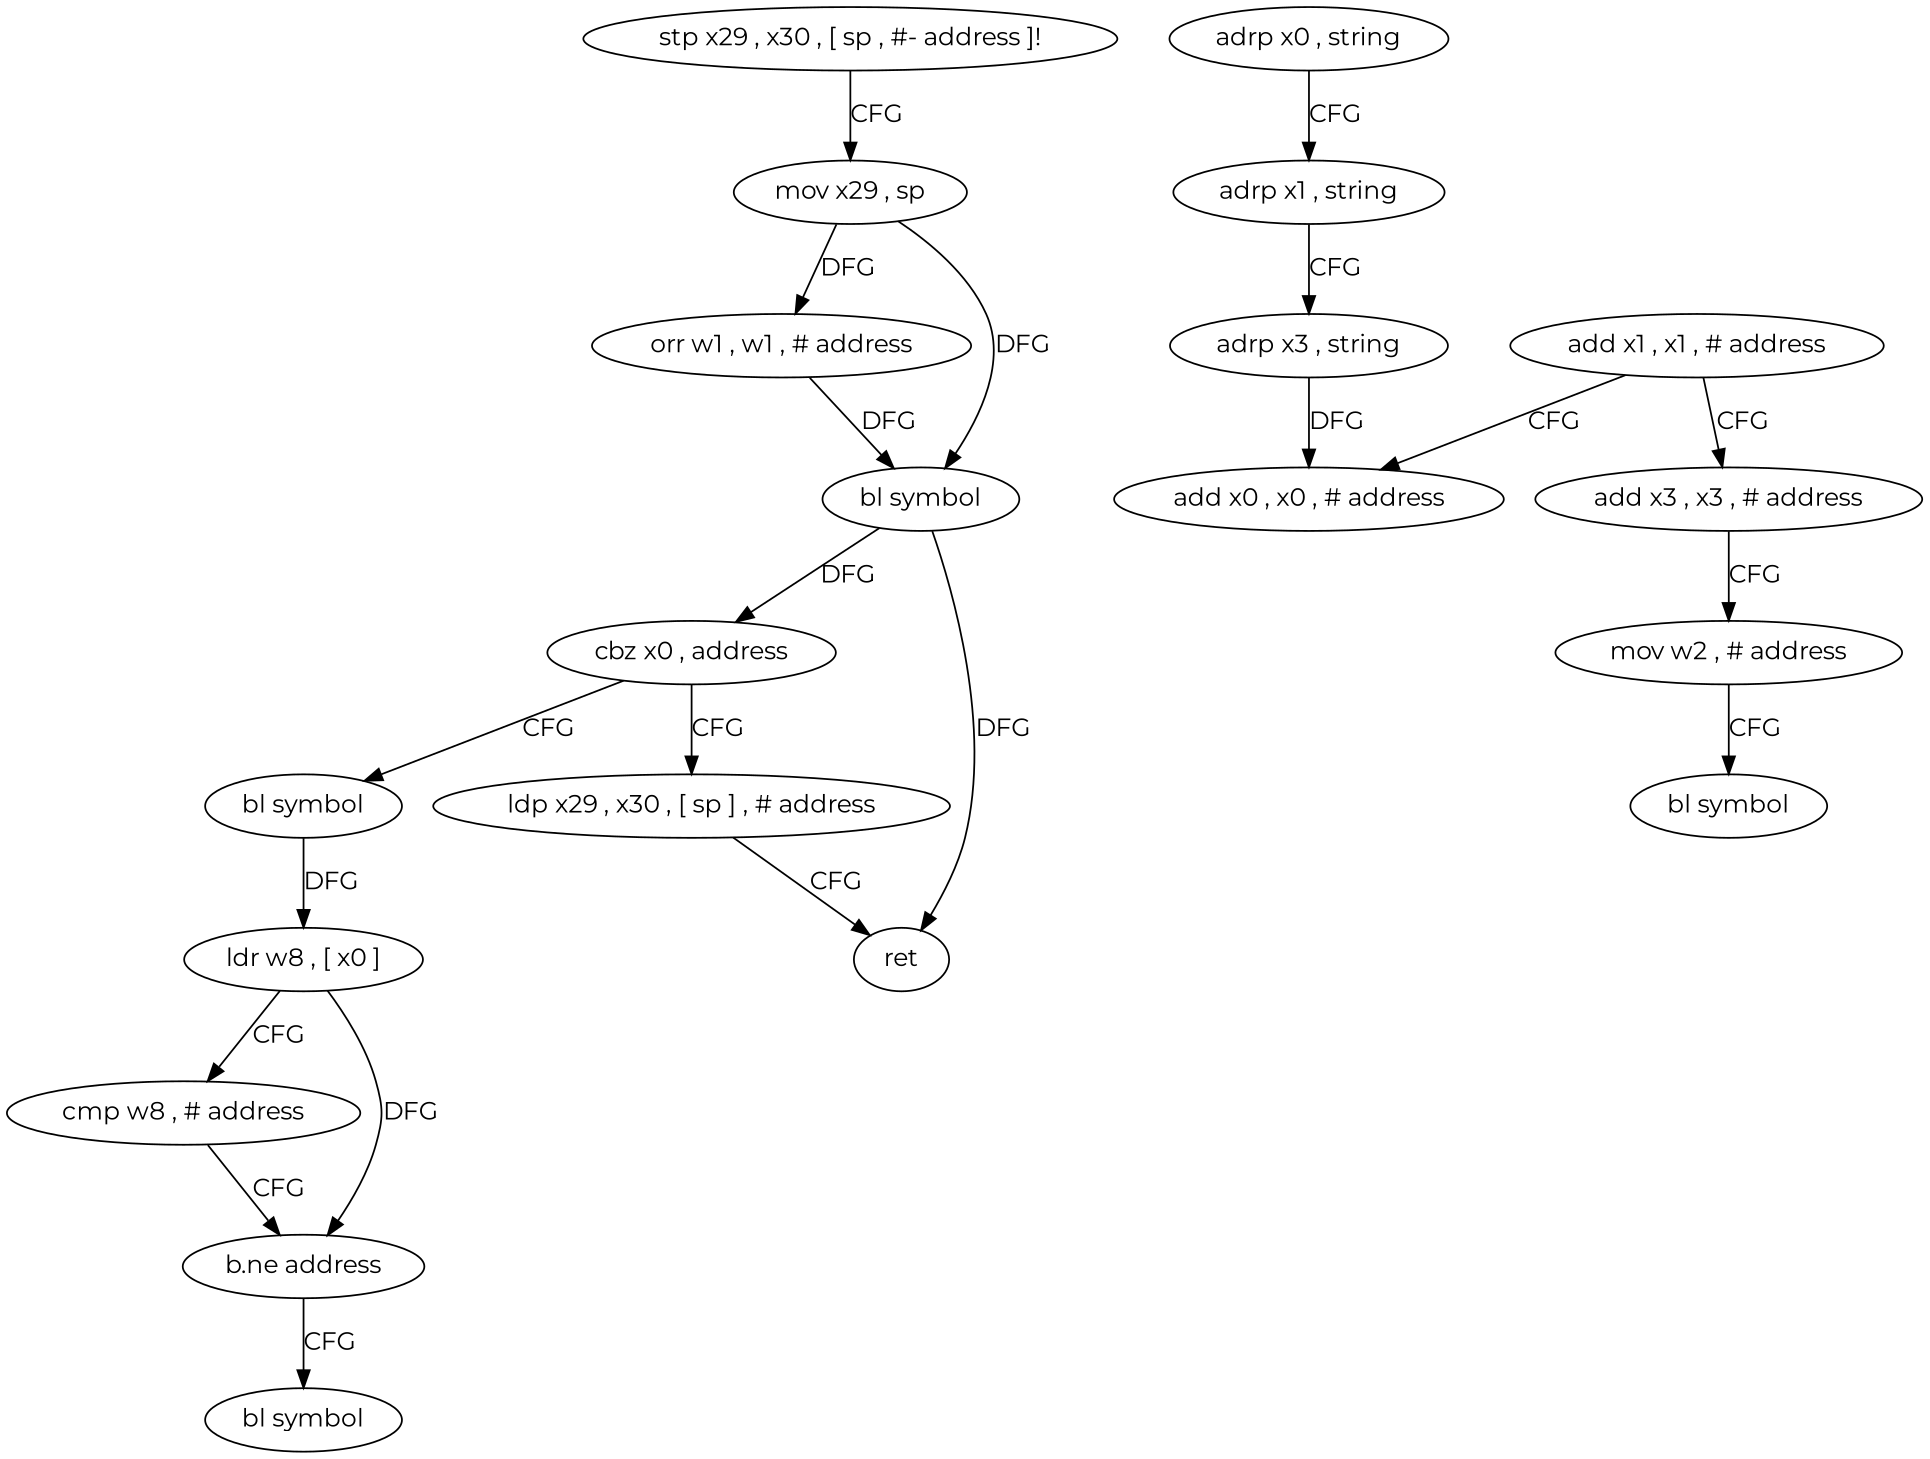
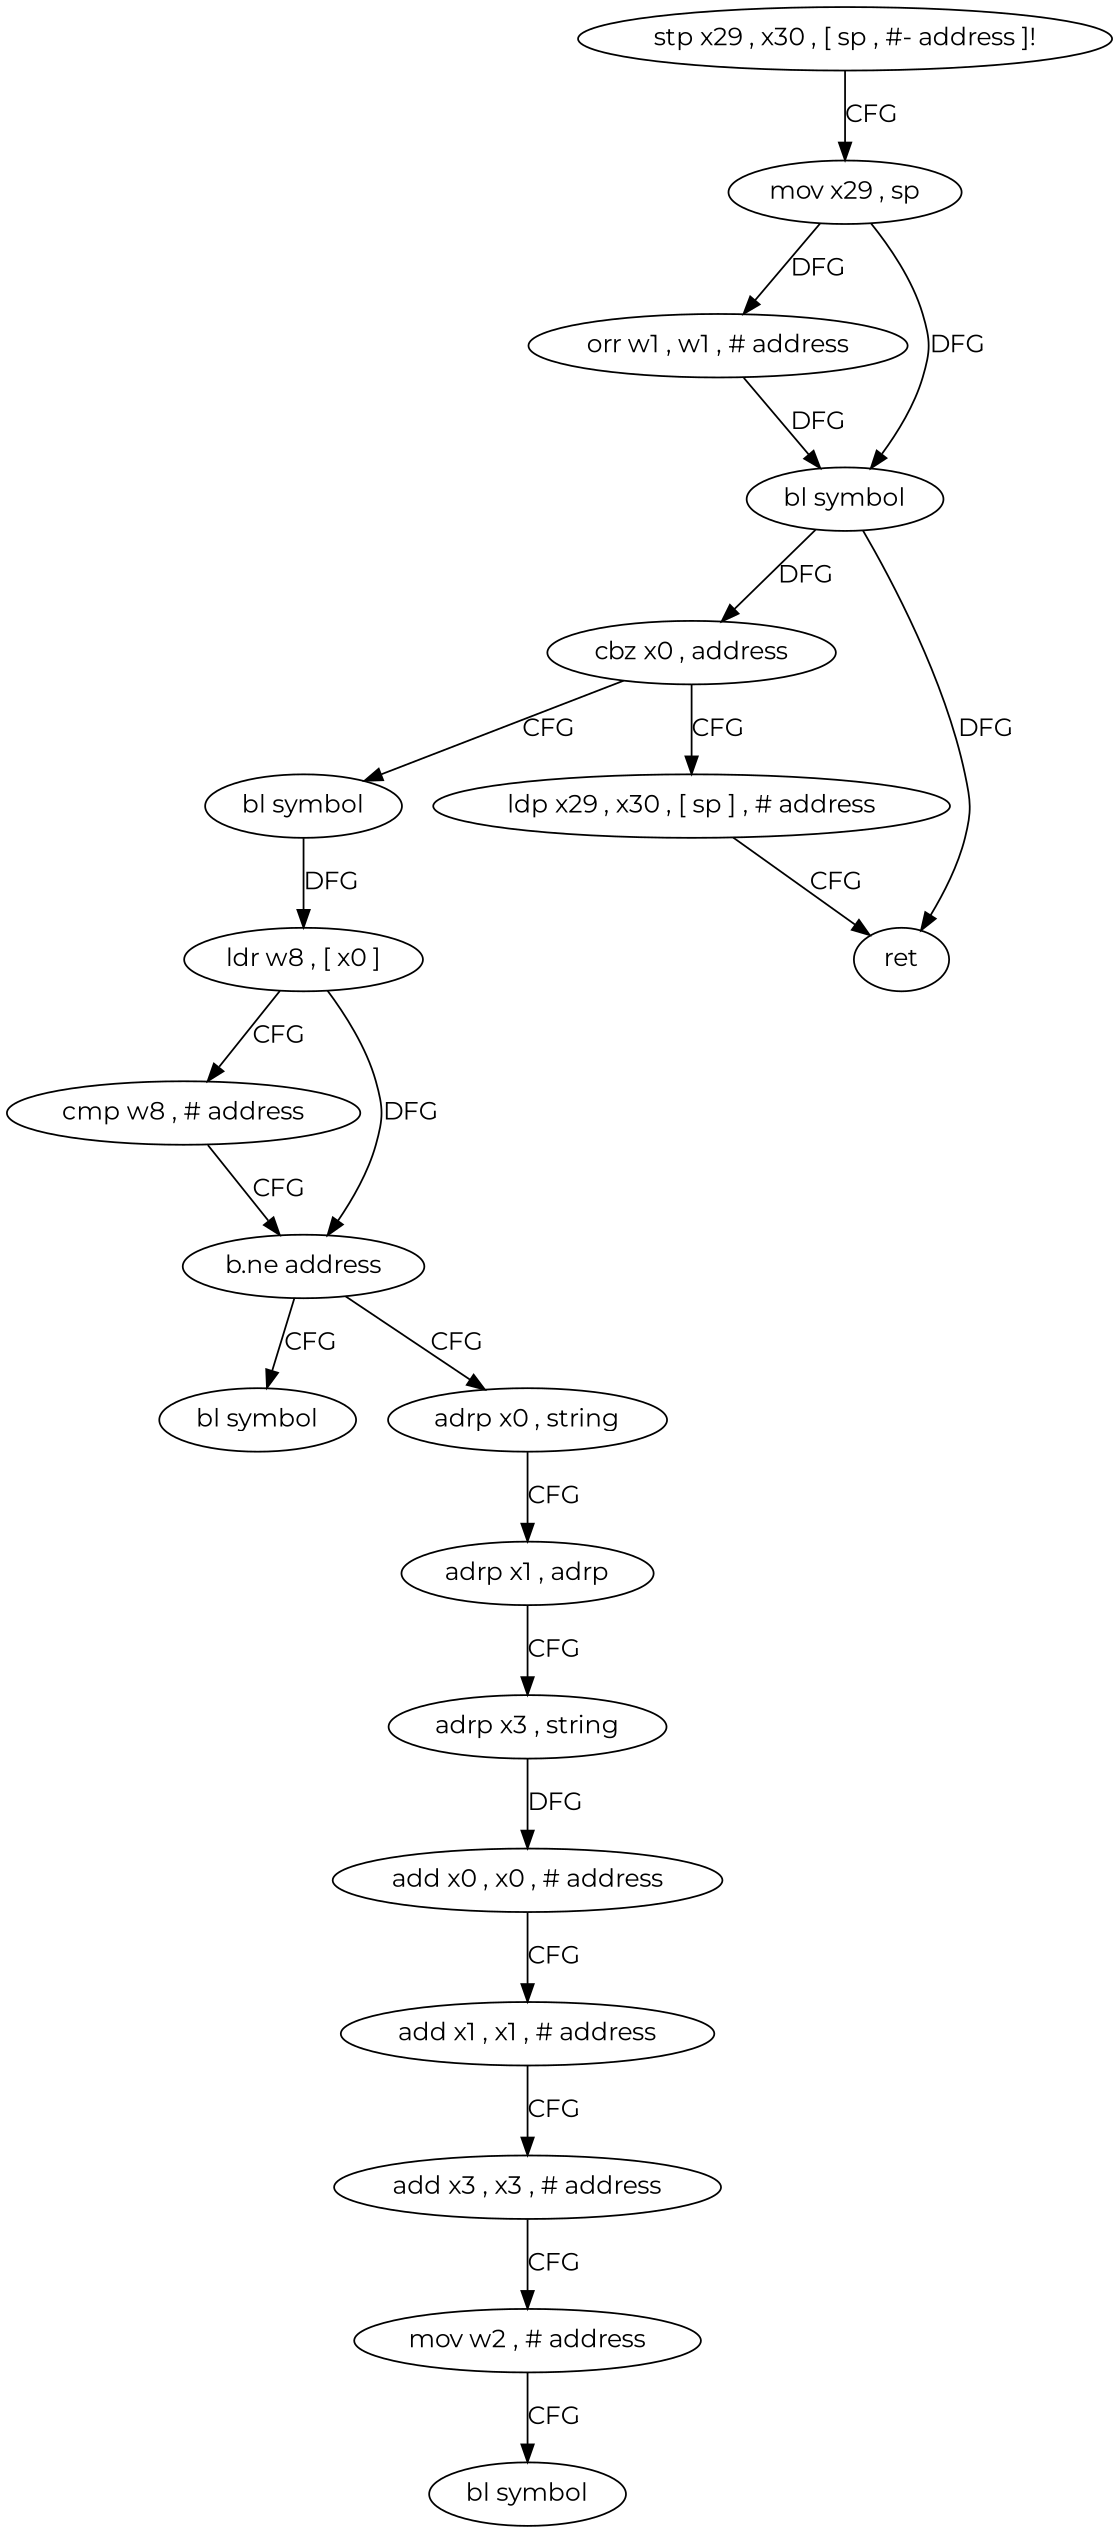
(1309, 192) -> (528, 1573)
(1512, 419) -> (528, 1948)
none -> (408, 1338)
